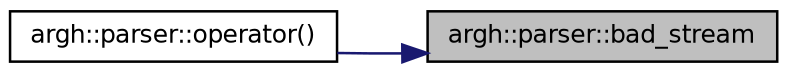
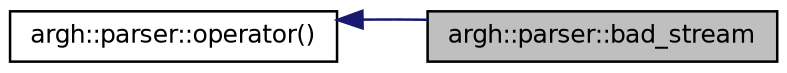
(370, 53) -> (395, 20)
